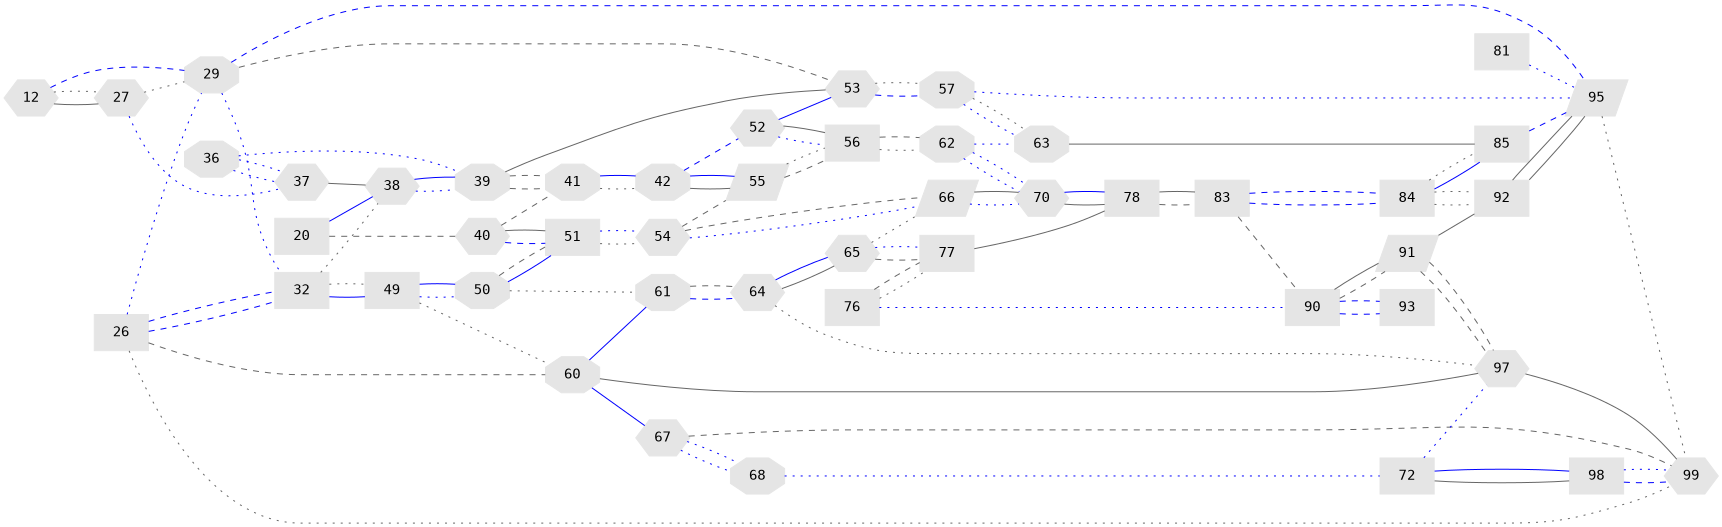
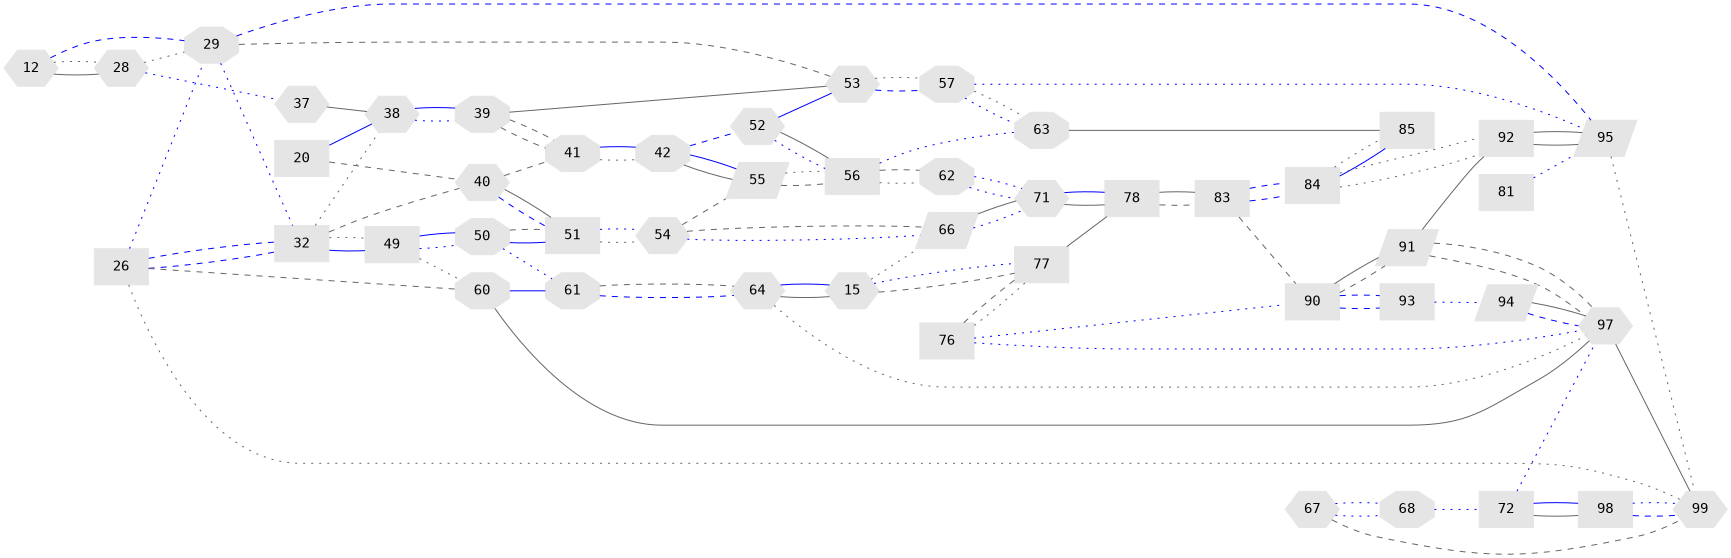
(121, 98) -> (121, 68)
(1548, 122) -> none
(994, 144) -> (946, 142)
(212, 159) -> none
(1042, 198) -> (1042, 199)
none -> (393, 208)
(852, 253) -> (852, 291)
(573, 291) -> (527, 264)
none -> (1506, 303)
none -> (1278, 349)
(618, 407) -> none
